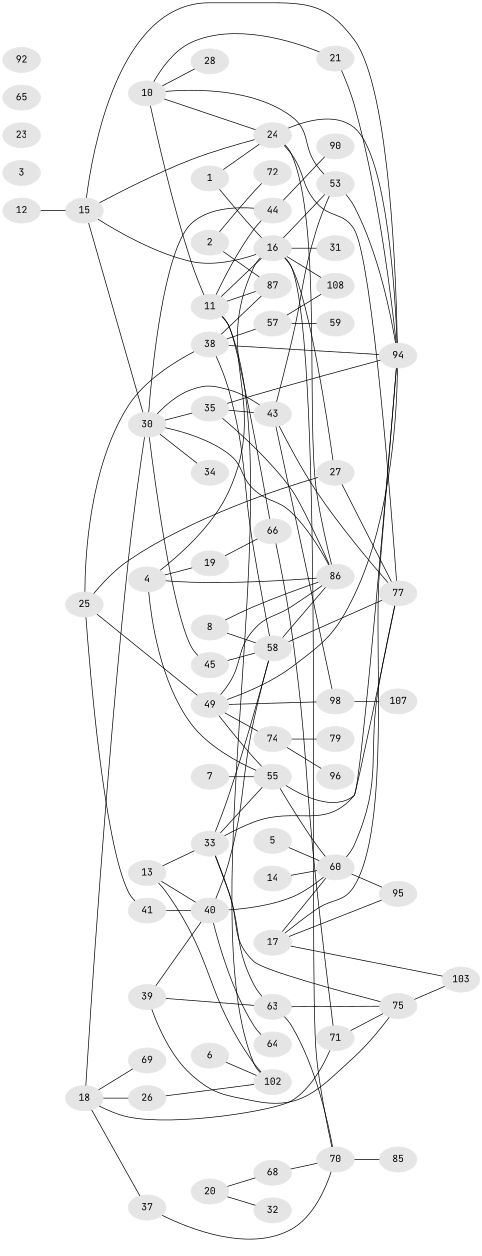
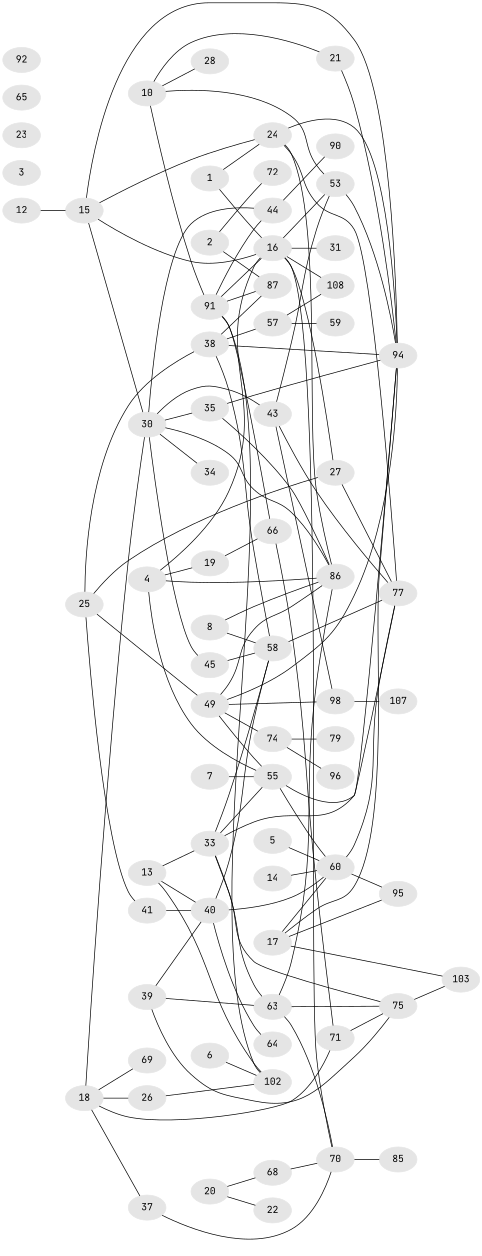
(210, 114) -> none
(210, 307) -> (210, 307)
(239, 411) -> none
(304, 612) -> (308, 845)
(273, 1210) -> (273, 1210)
